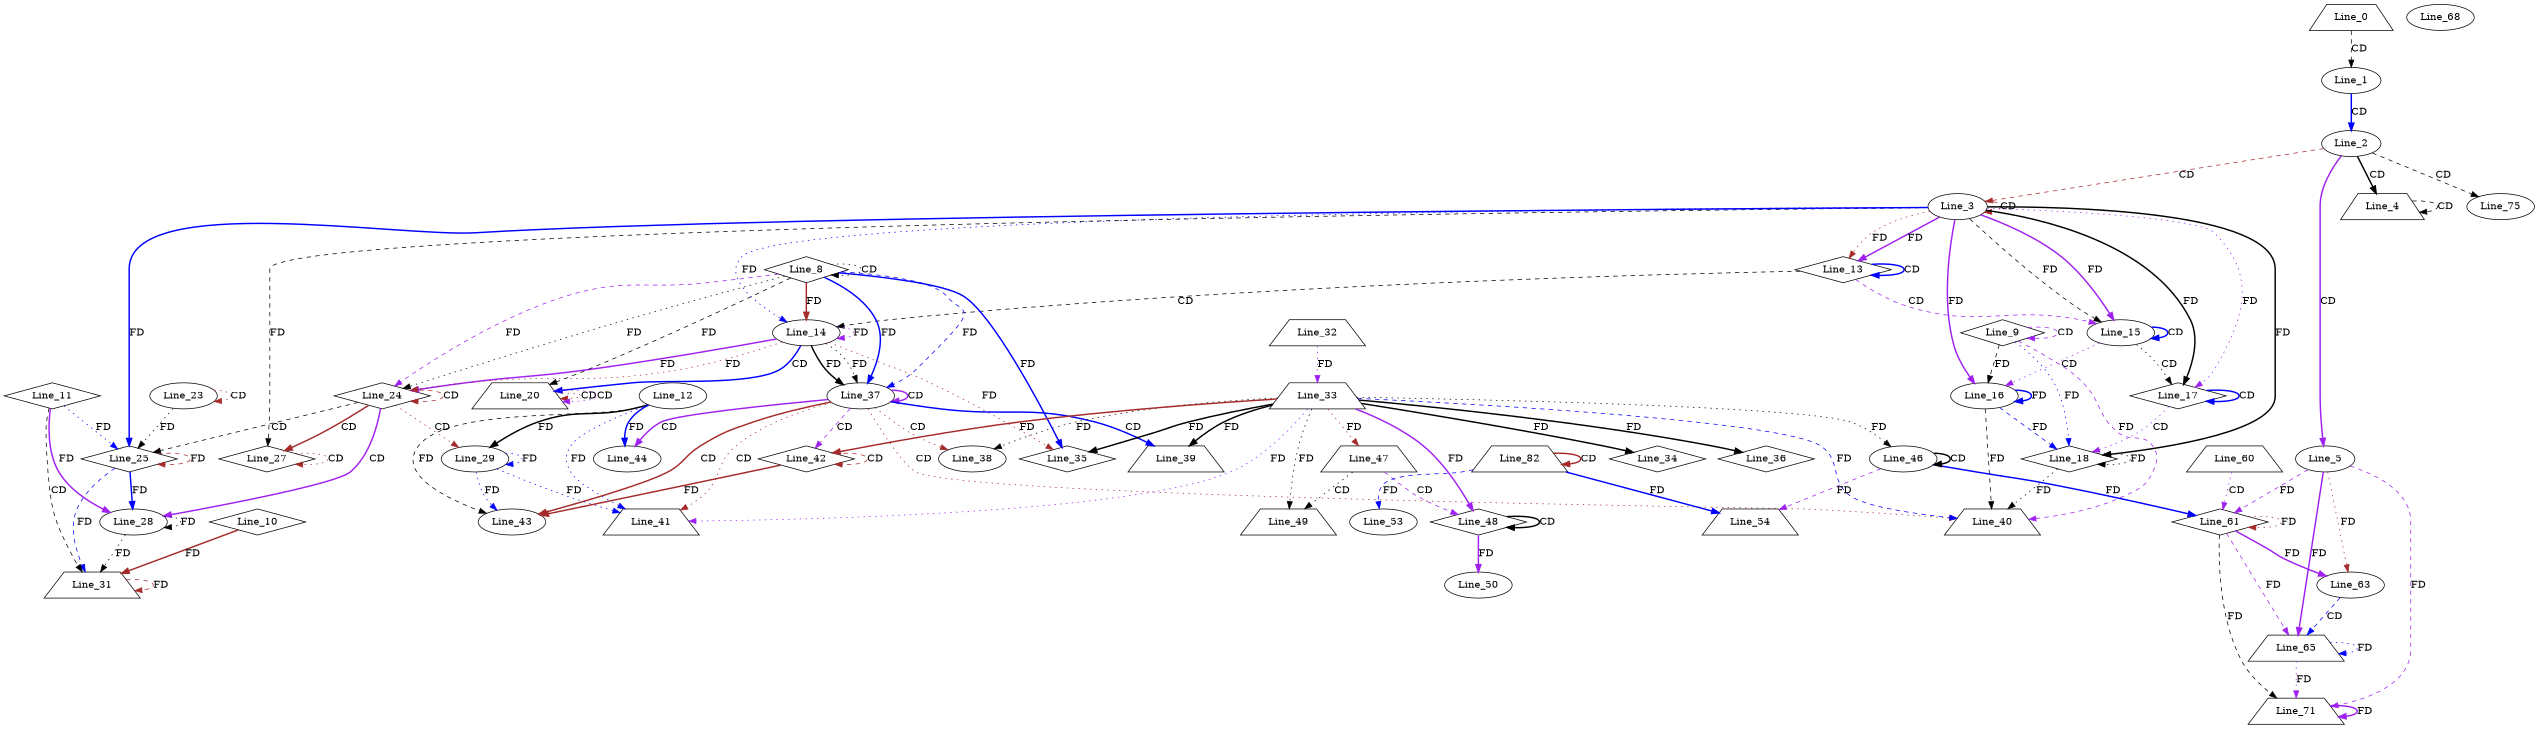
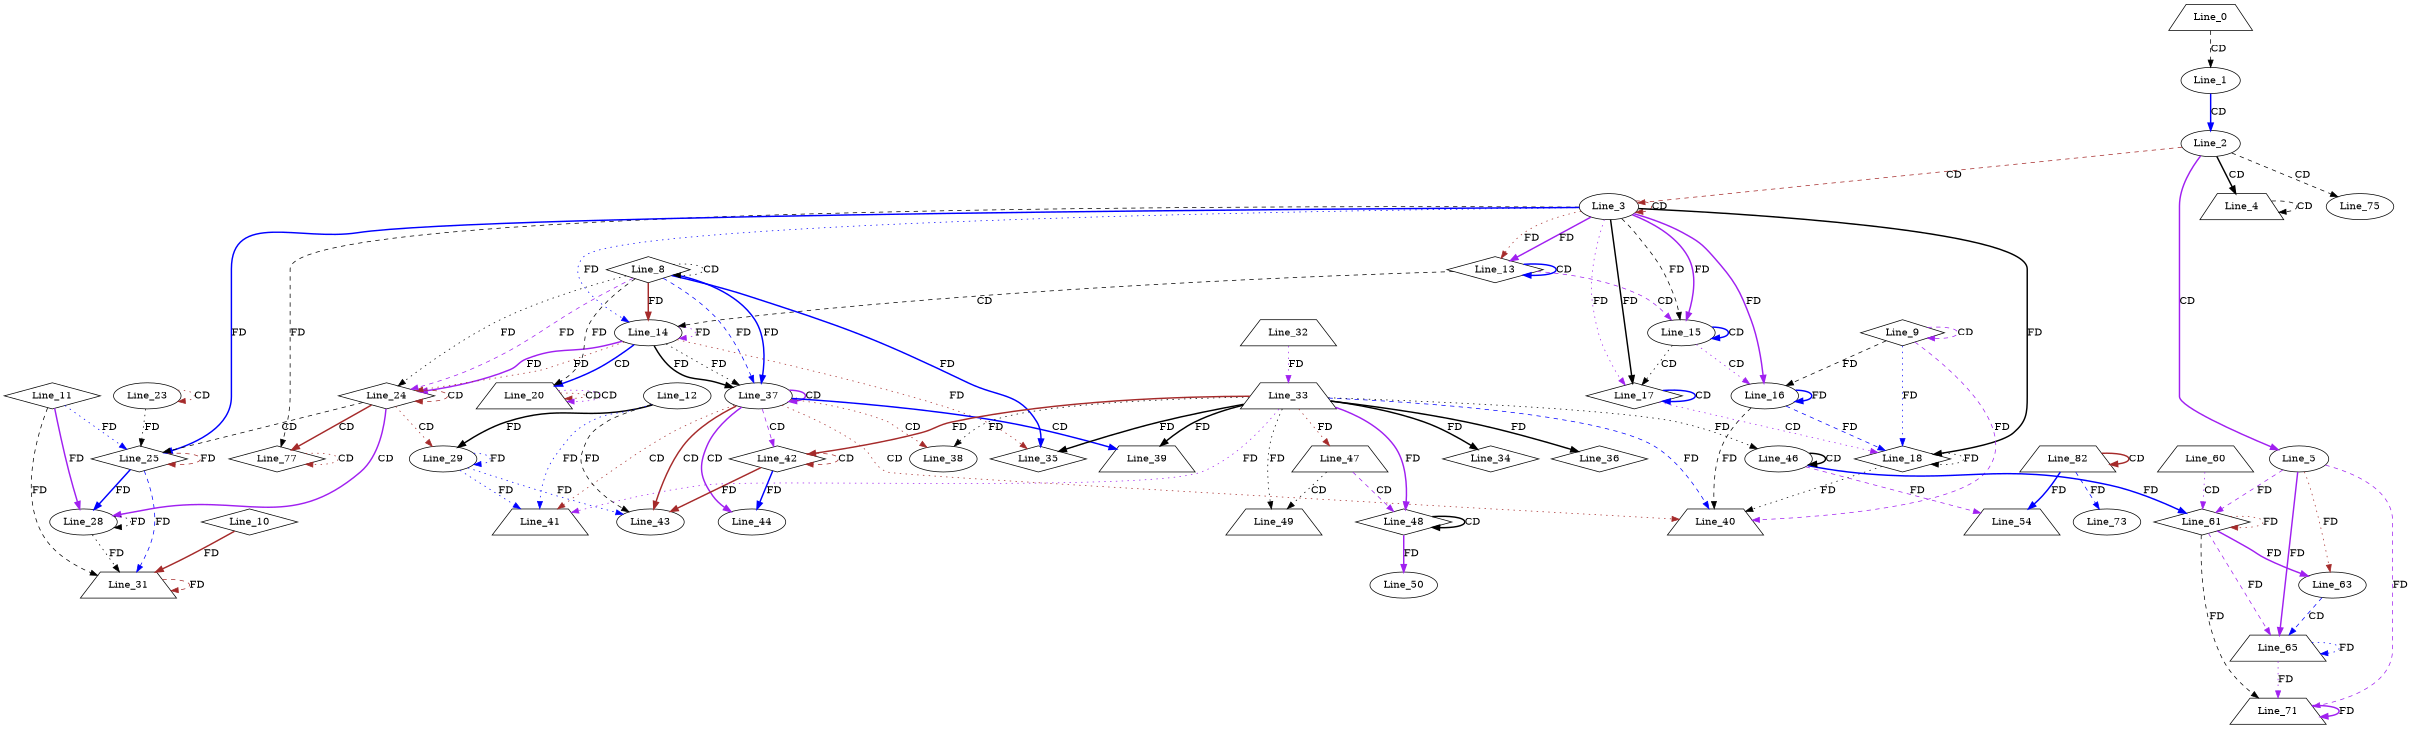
(2440, 17) -> none
(631, 418) -> (766, 488)
(267, 459) -> (277, 459)
(59, 490) -> (40, 490)
(1383, 522) -> (2107, 522)
